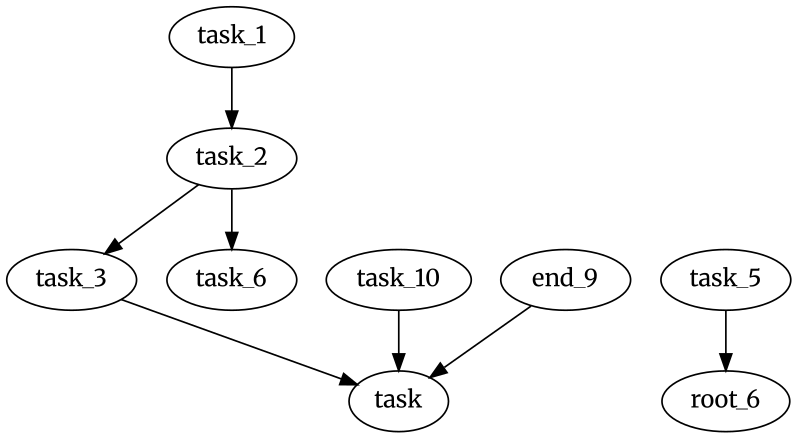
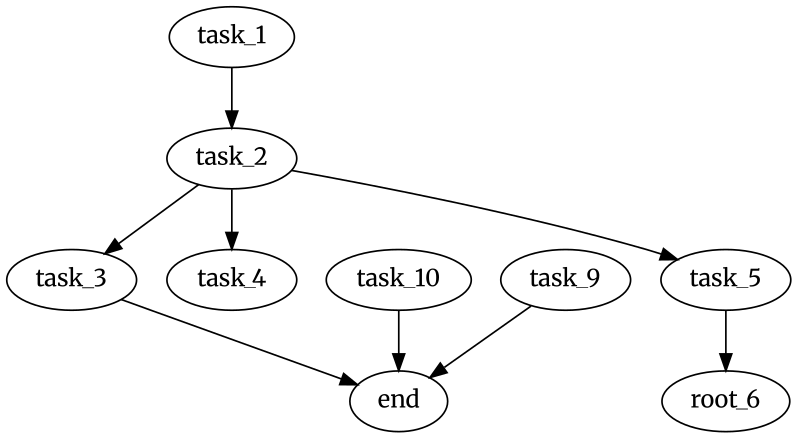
none -> (478, 207)
(232, 280) -> (232, 280)
(566, 280) -> (566, 280)
(399, 401) -> (399, 401)
